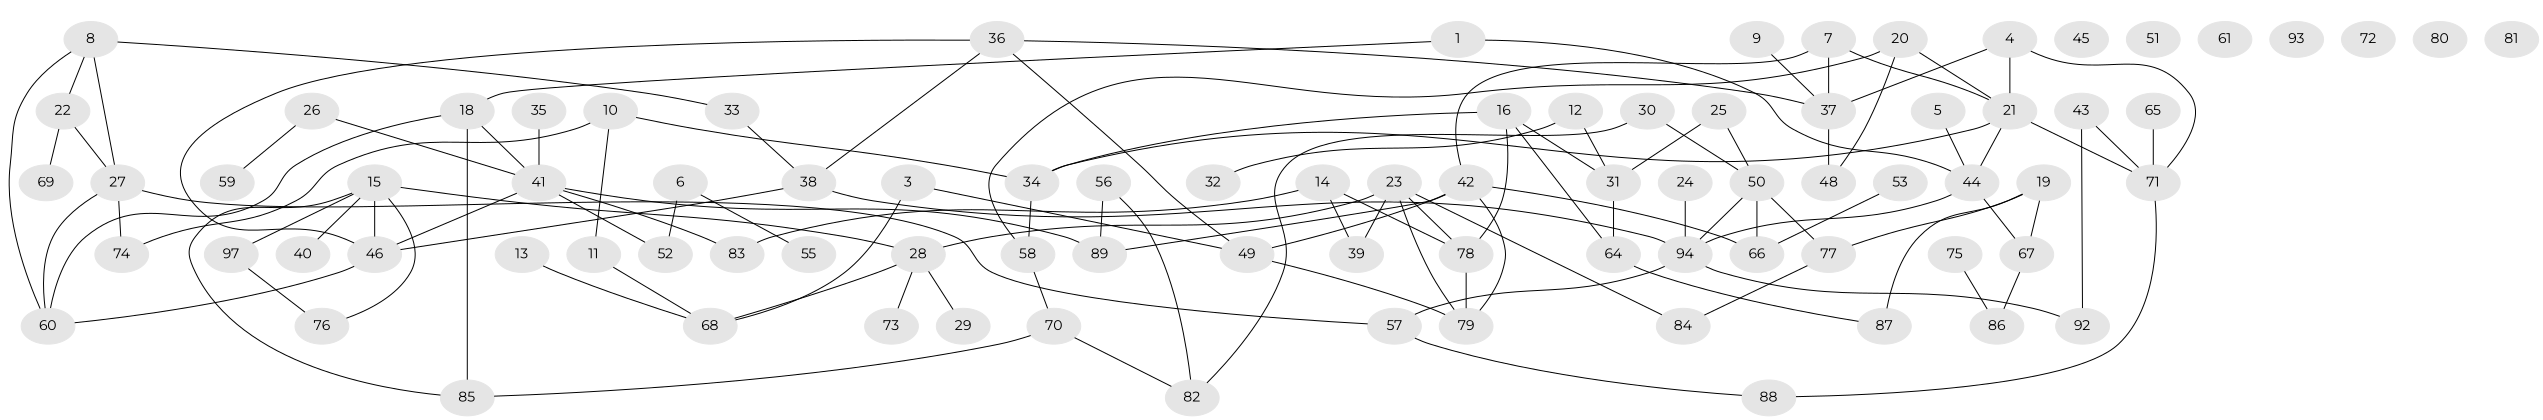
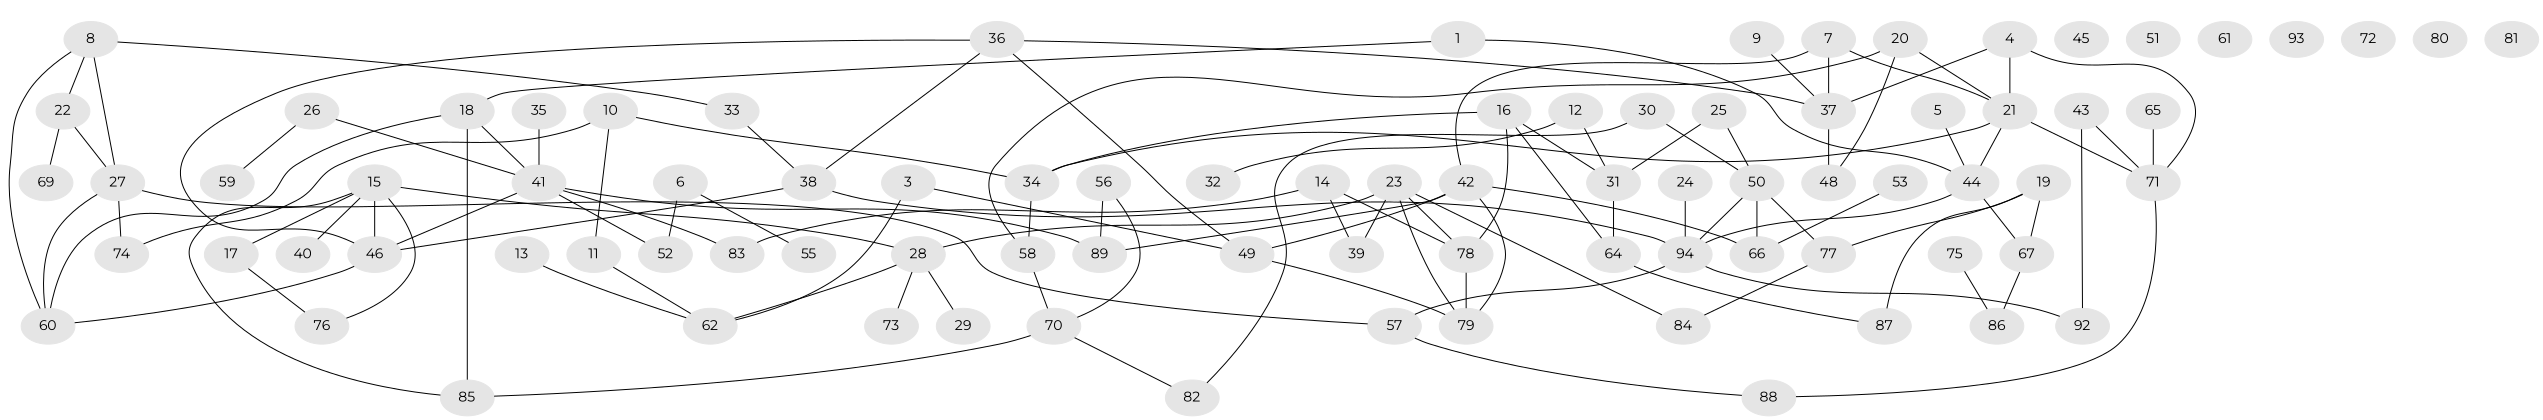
(231, 255) -> (231, 255)
(1170, 282) -> (1136, 270)
(710, 326) -> (710, 326)
